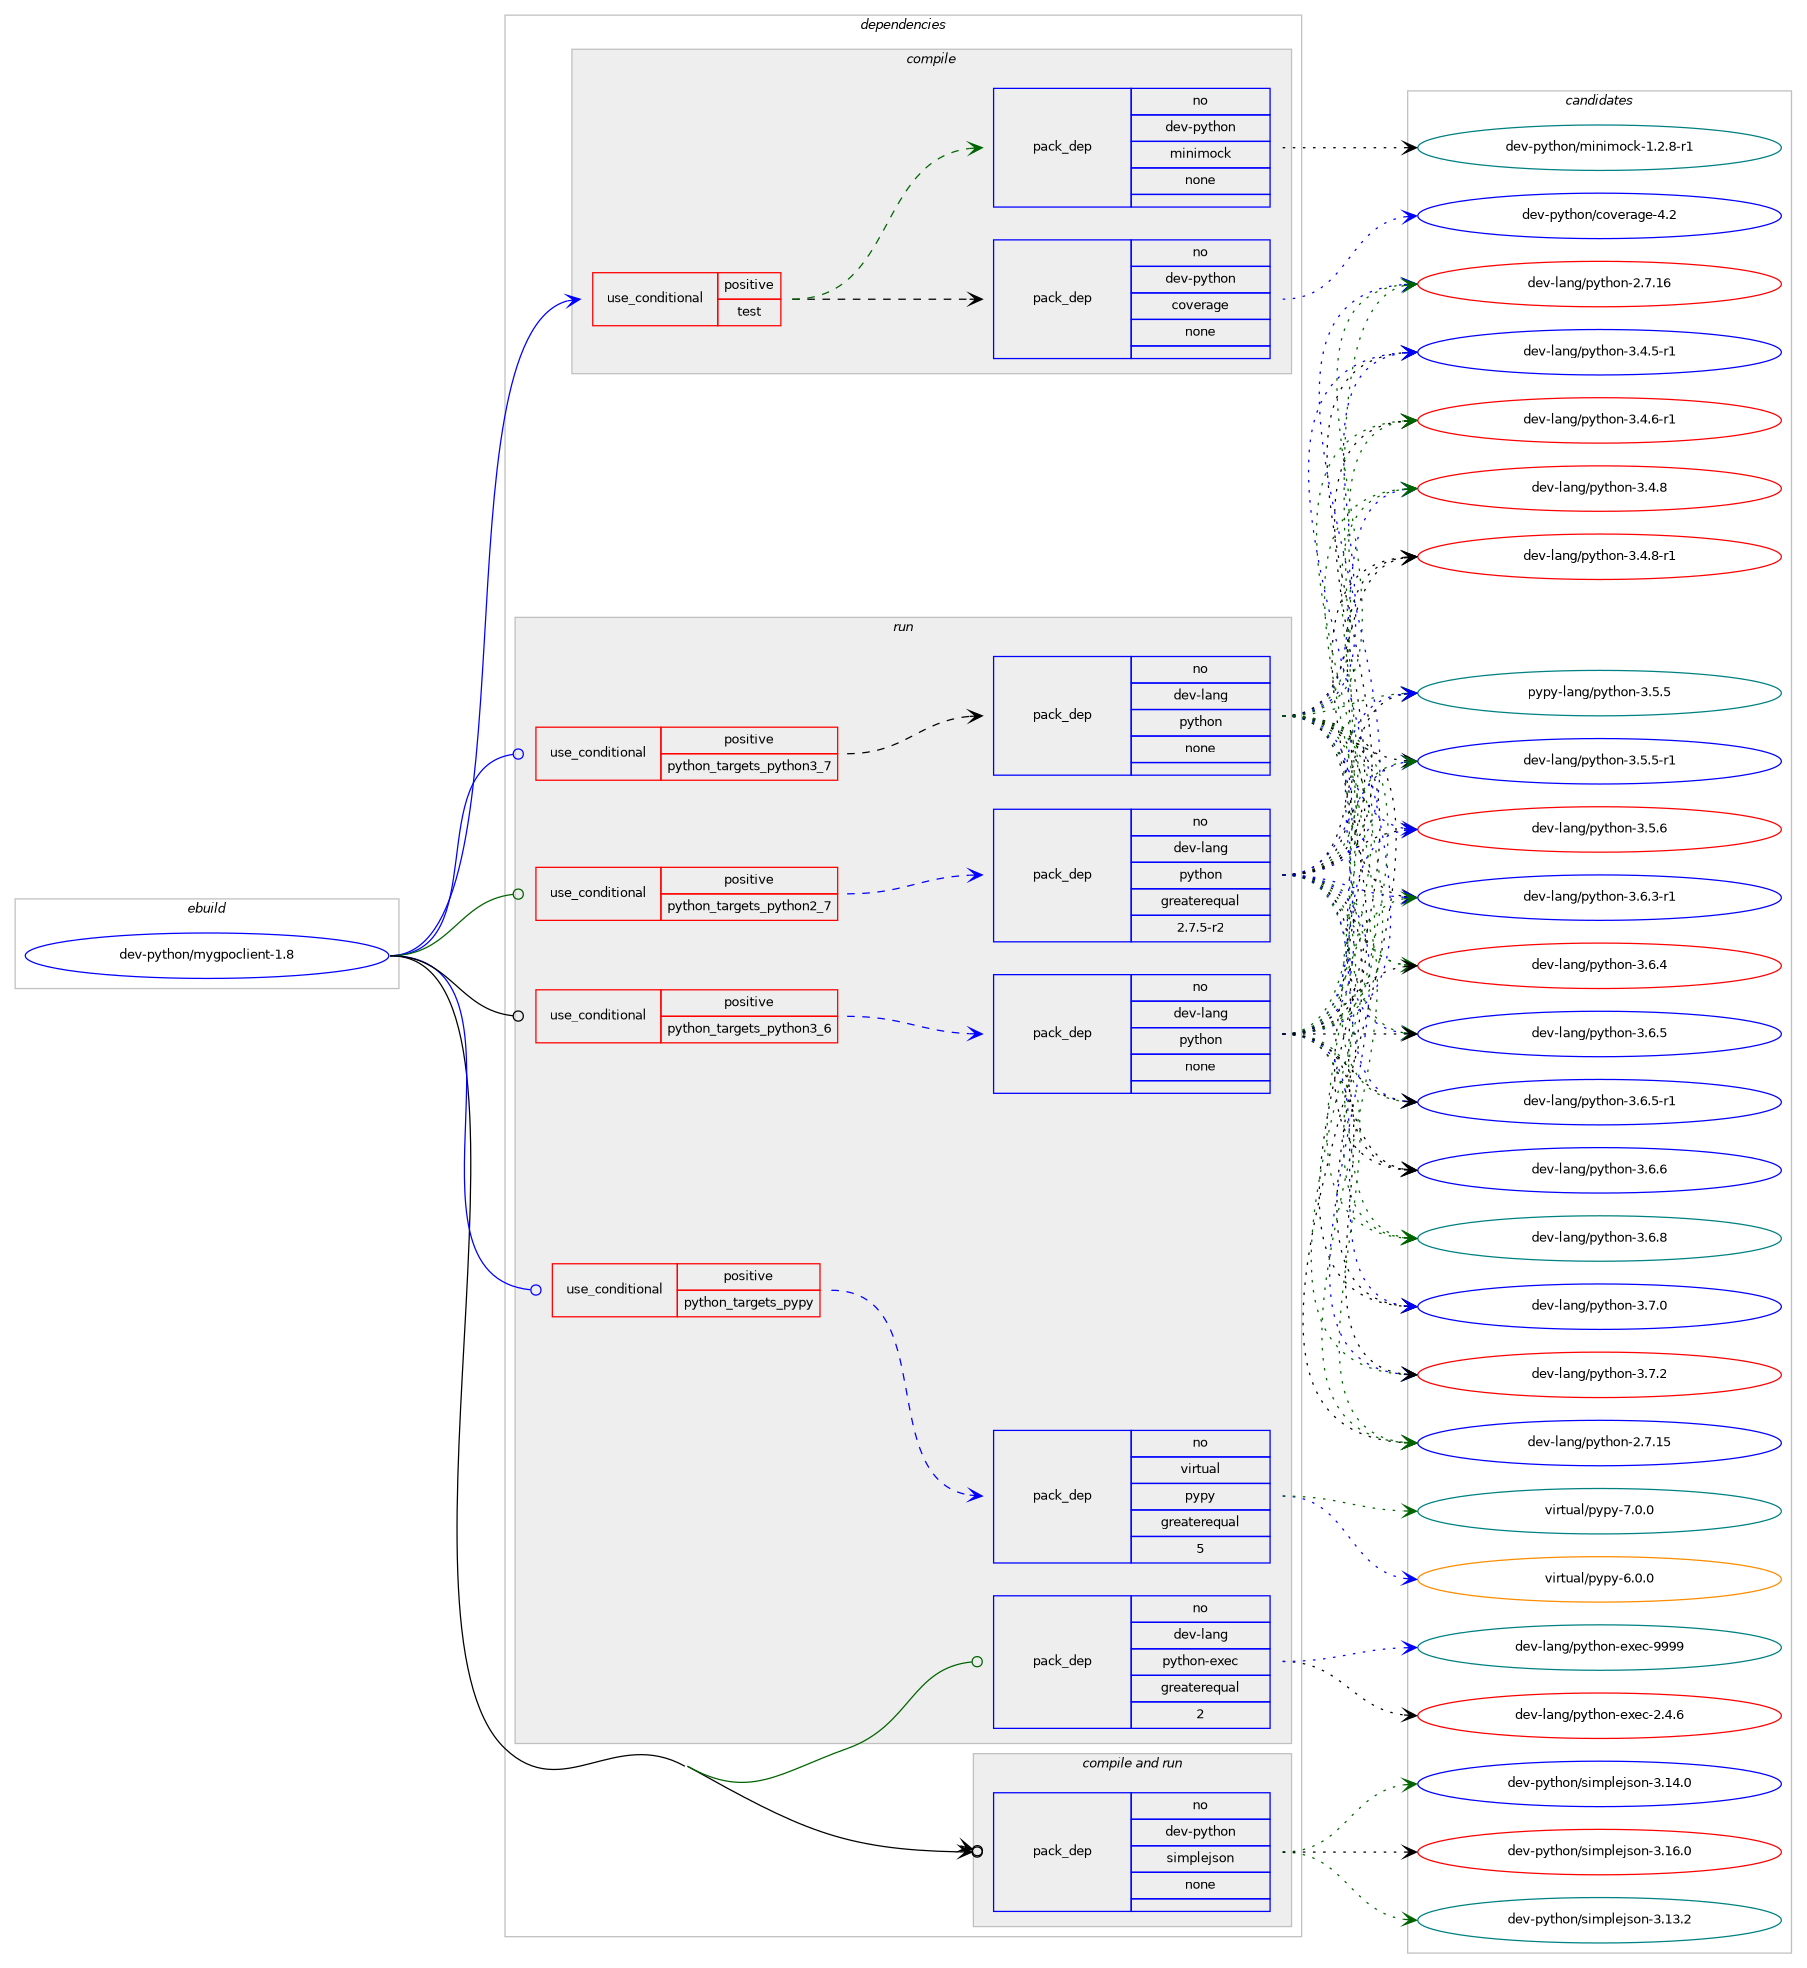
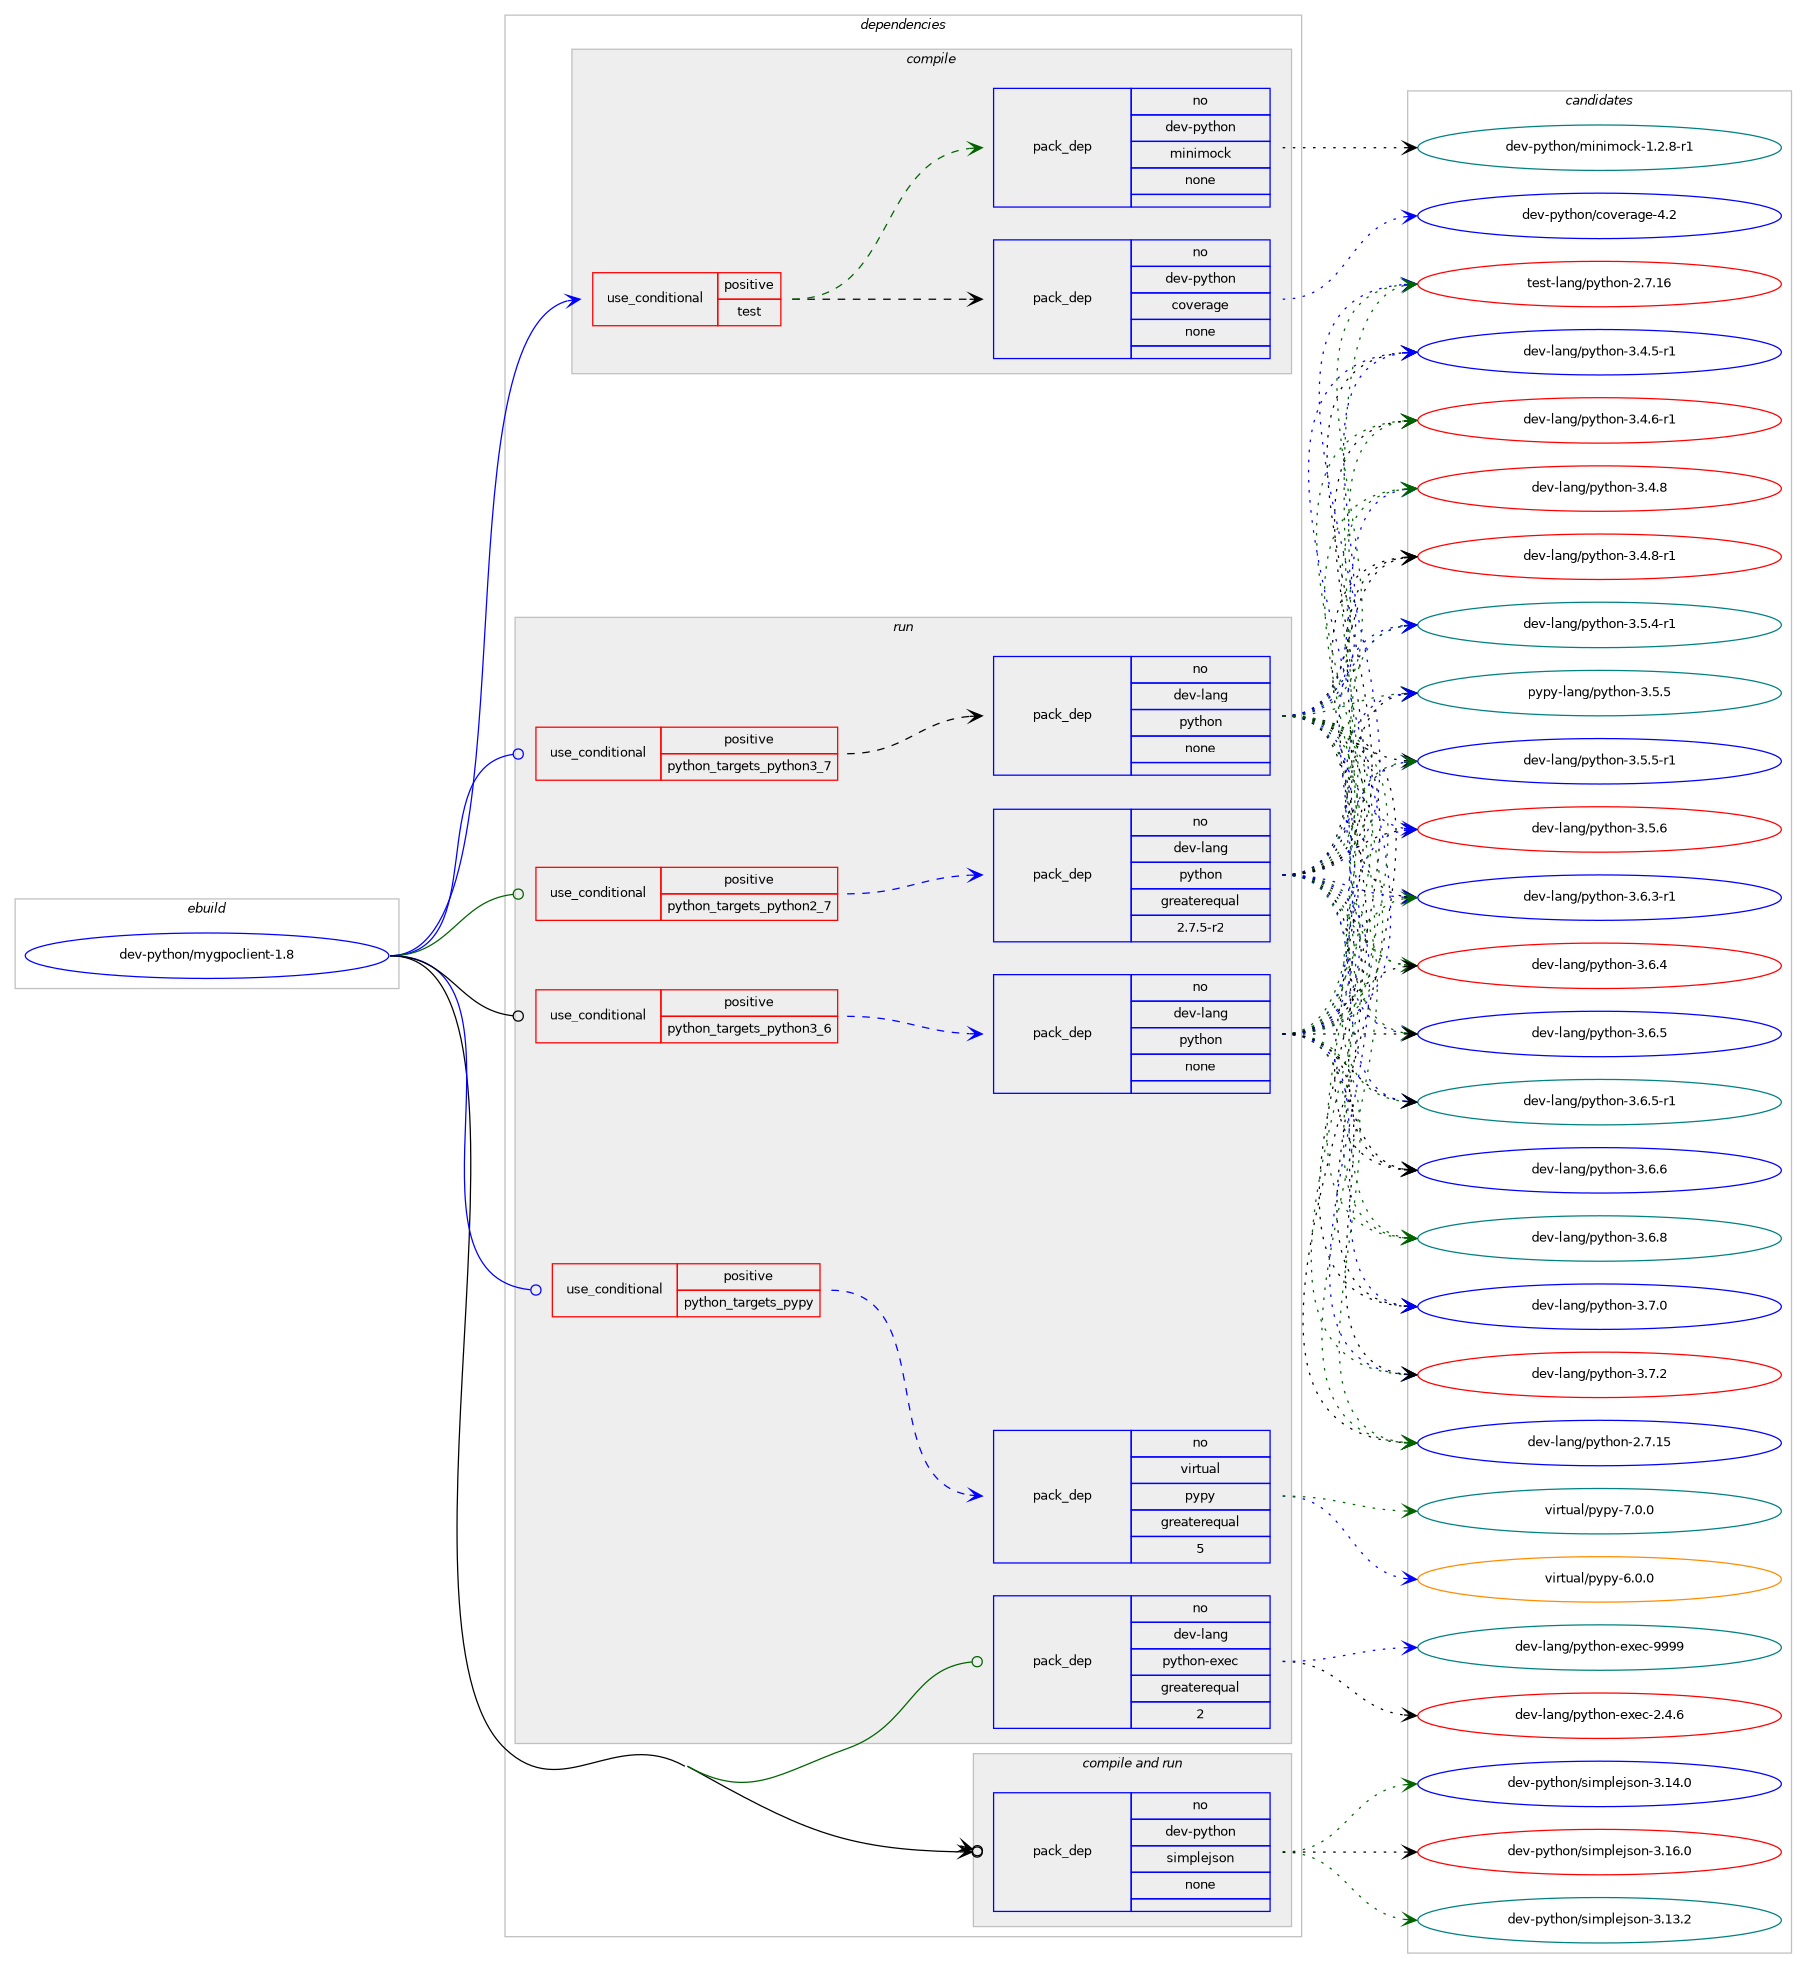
(1600, 284) -> (1600, 284)
none -> (1600, 625)
(1600, 1102) -> (1600, 1102)
